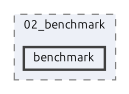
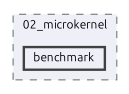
(65, 26) -> (65, 26)
